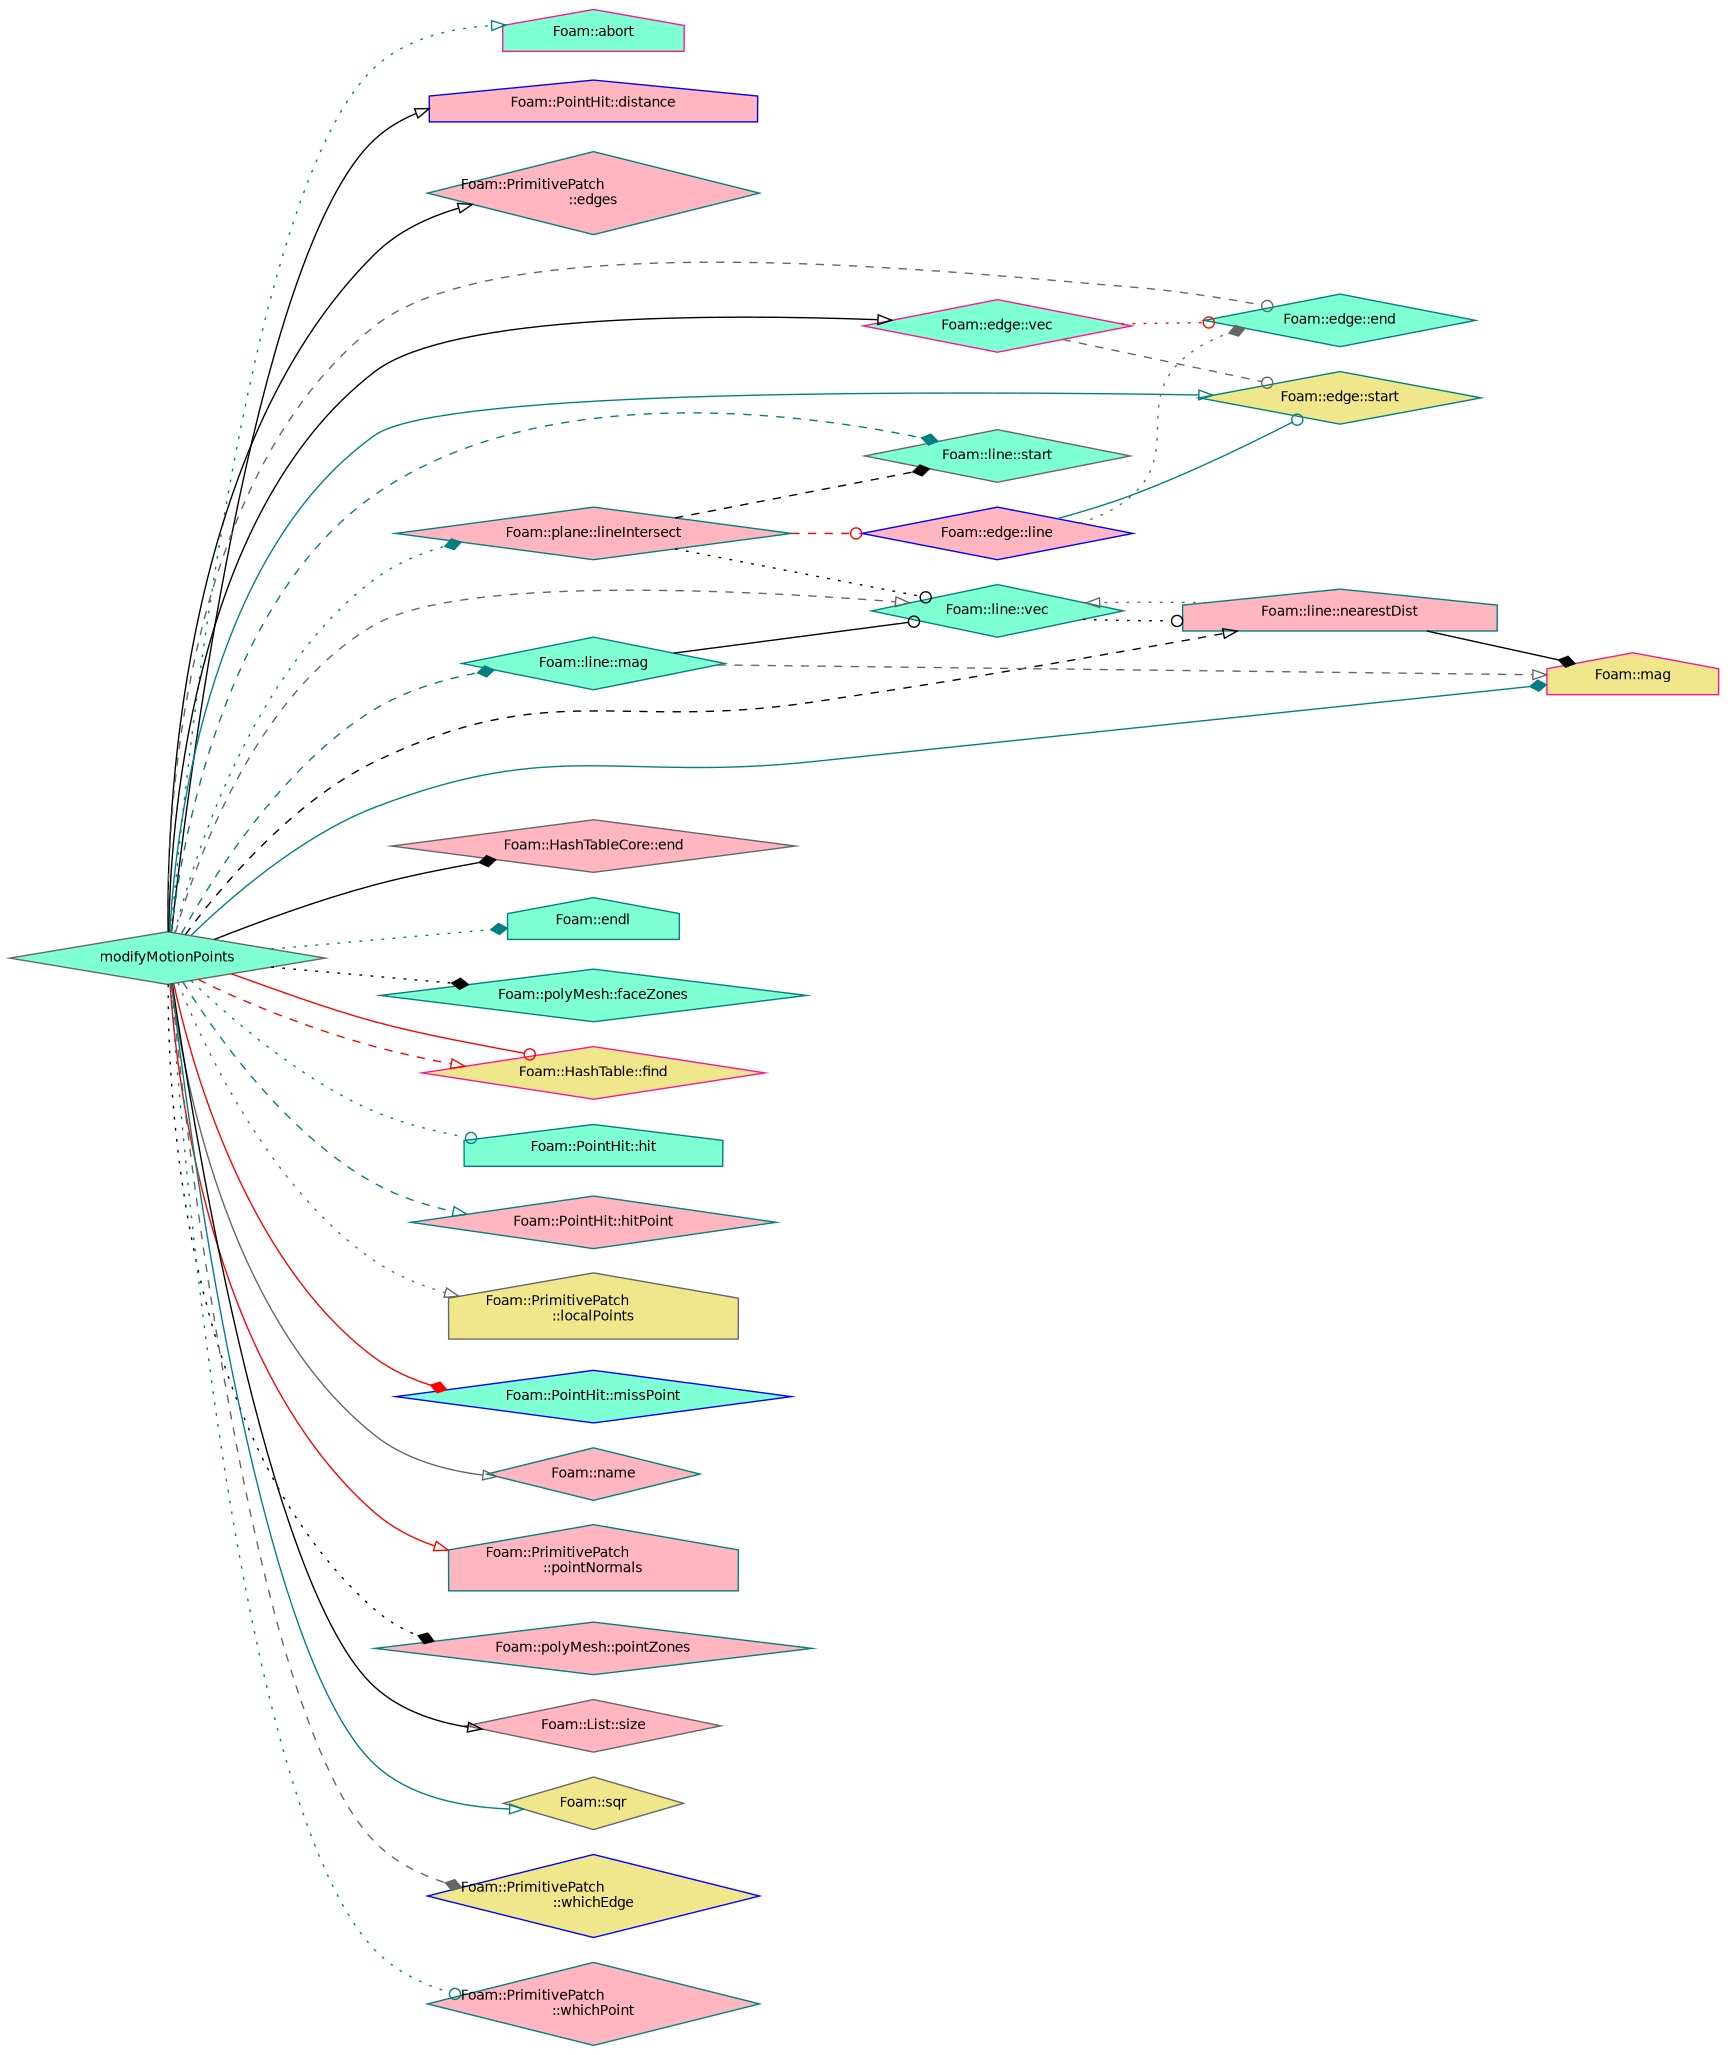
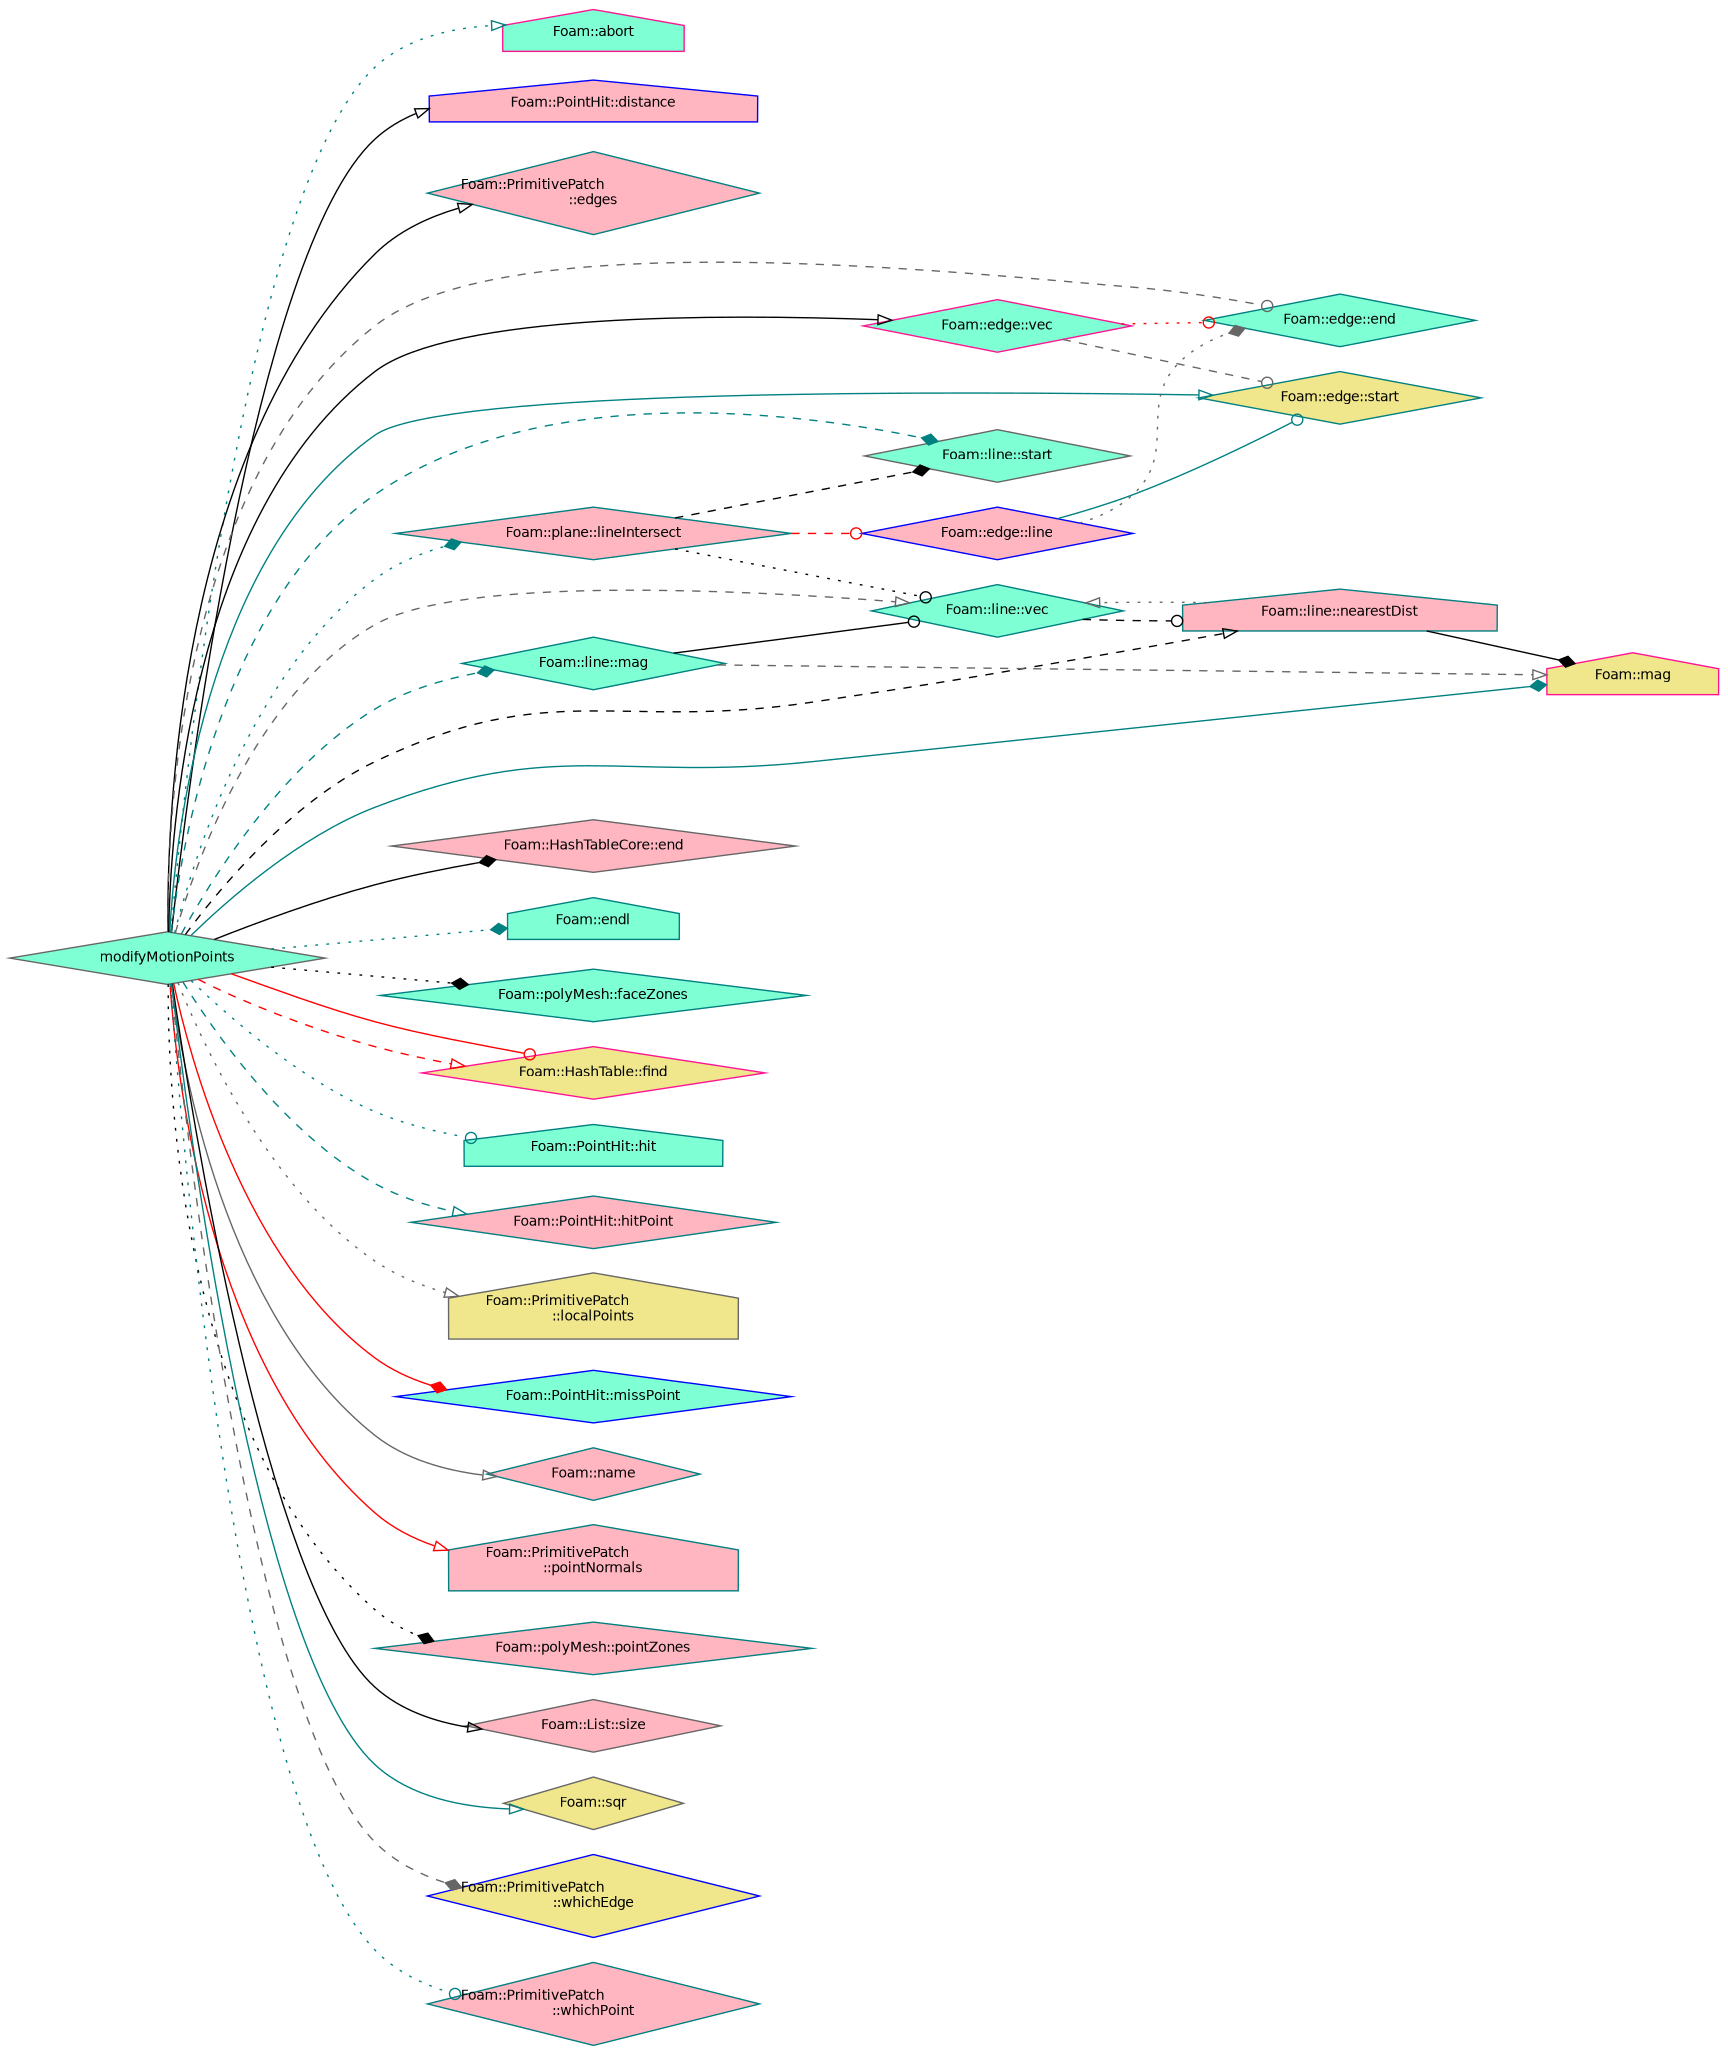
(1127, 620) -> (1127, 620)
